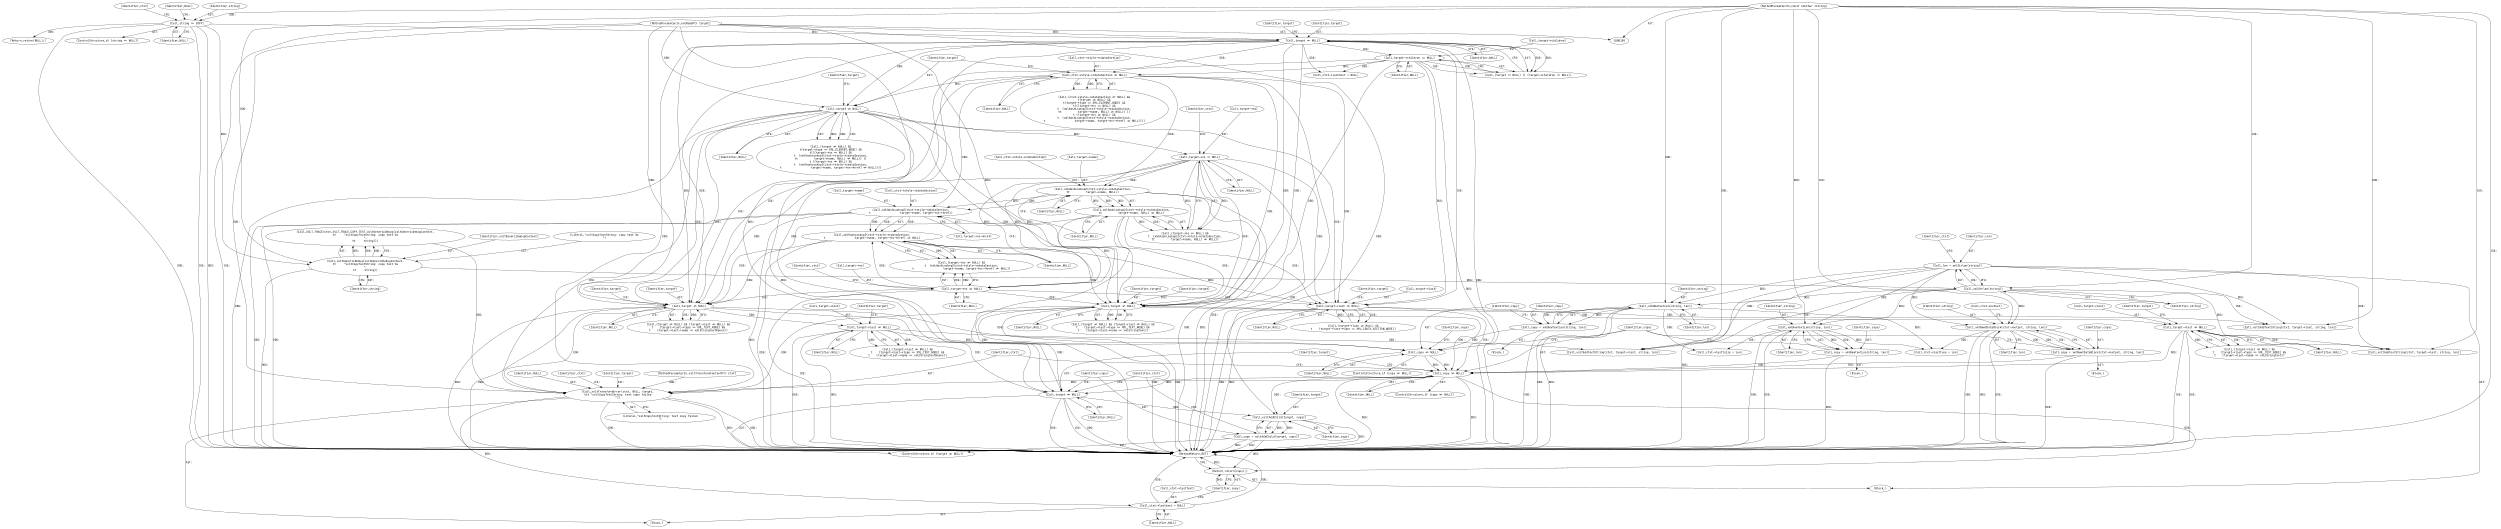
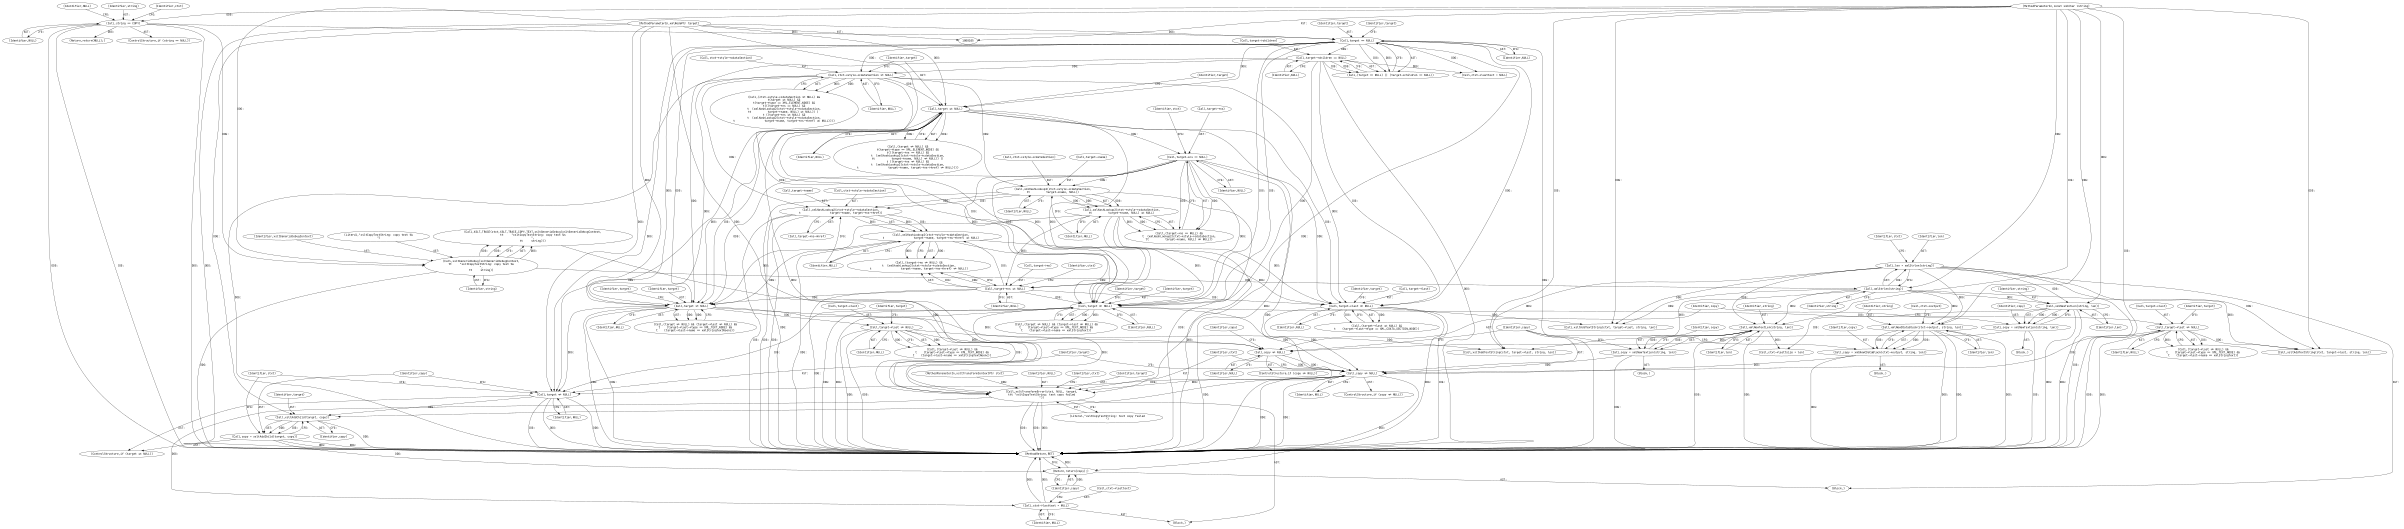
(1936, 352) -> none
